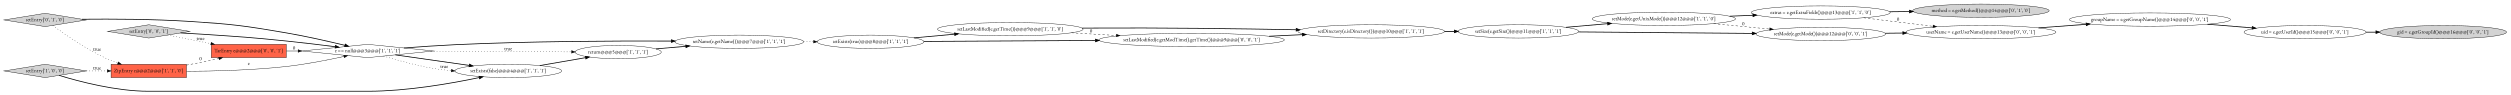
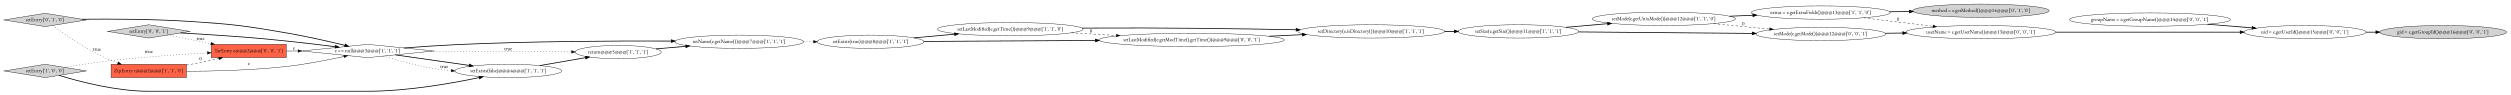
(2062, 26) -> (2148, 32)
(294, 48) -> (294, 48)
(97, 71) -> (136, 58)
